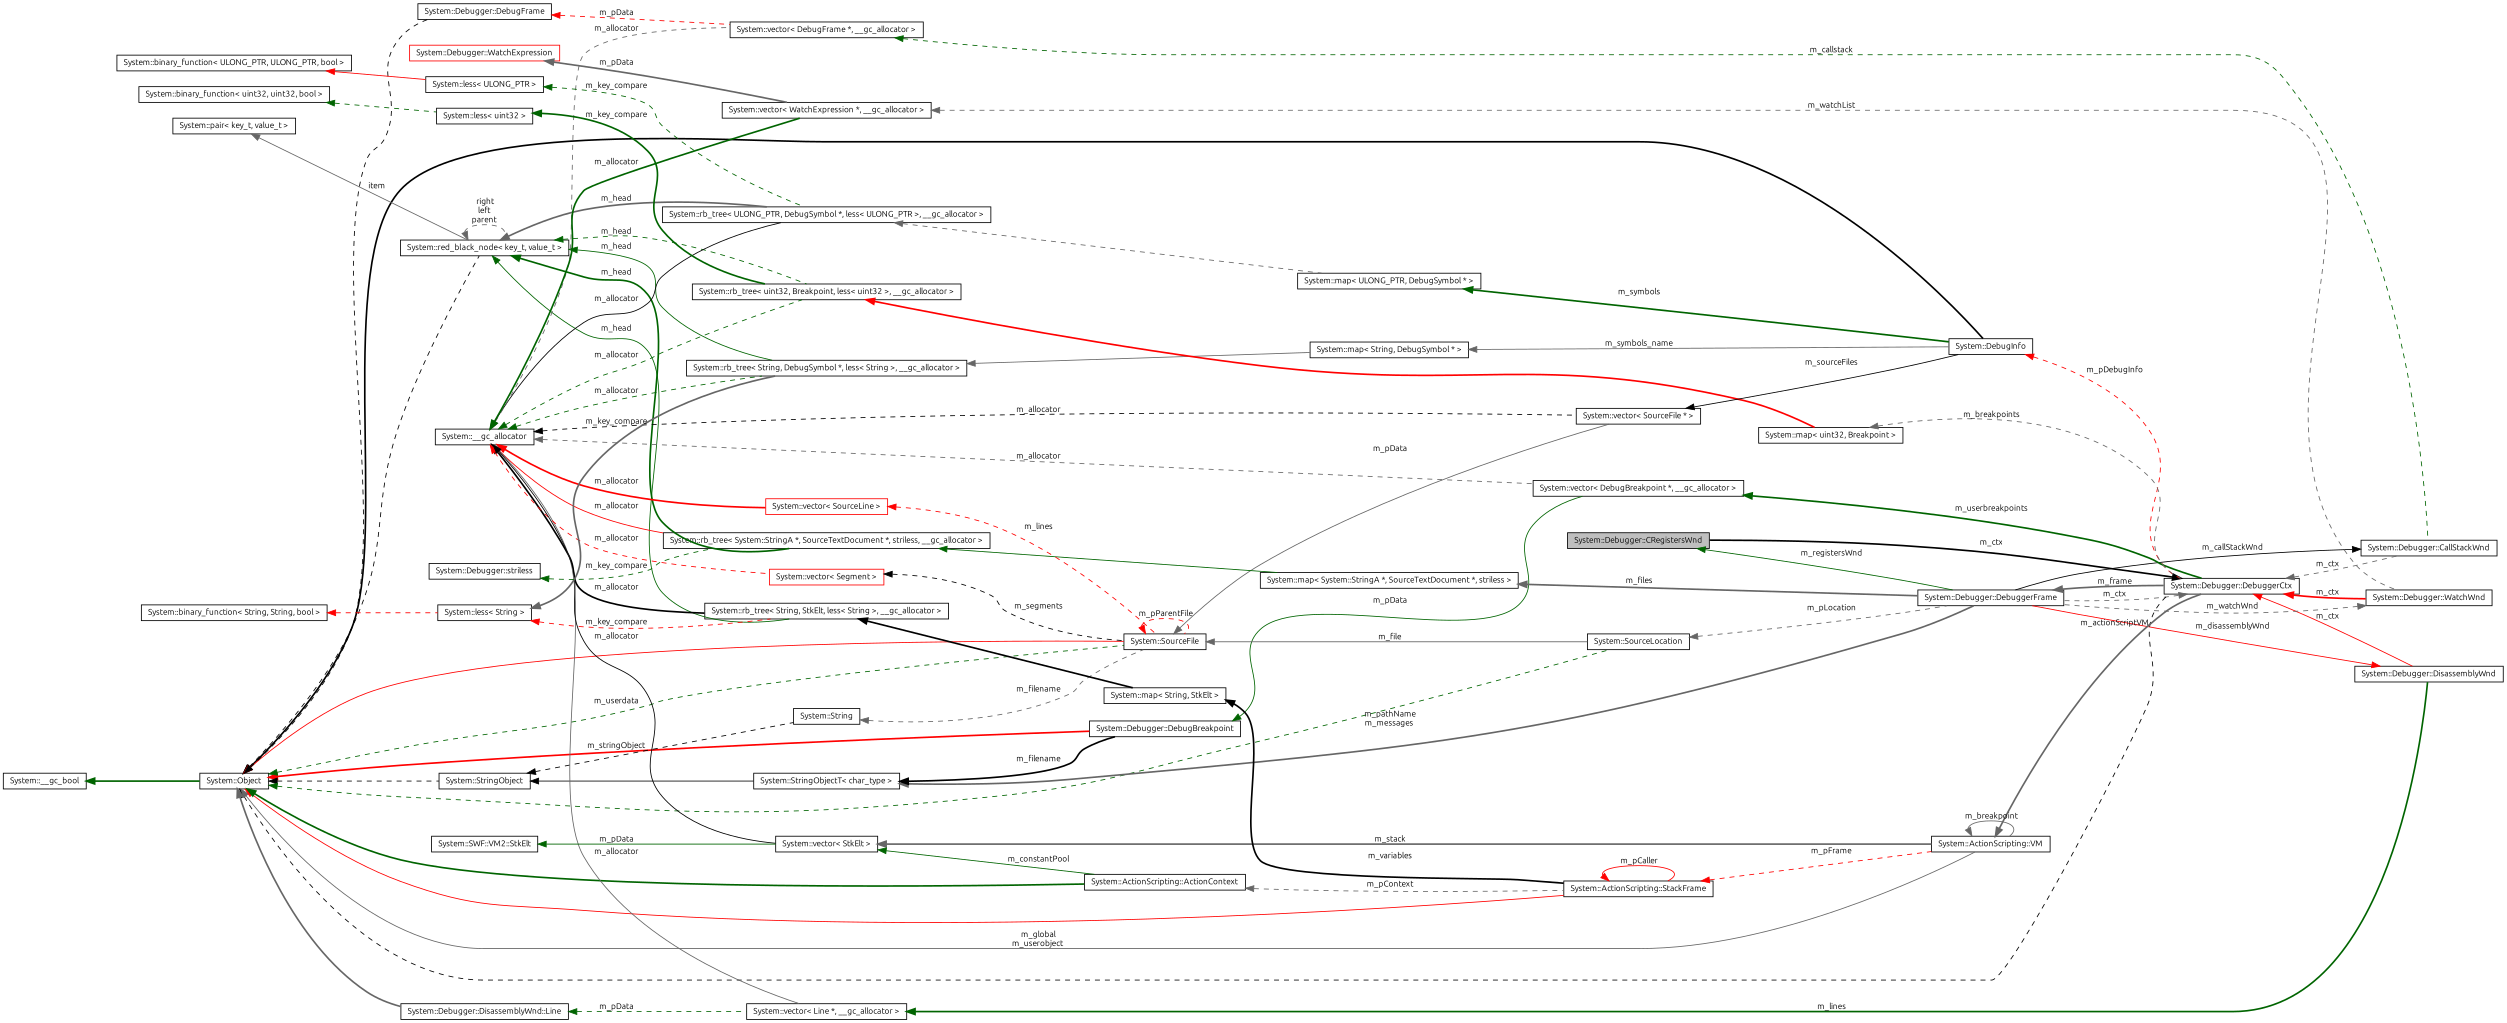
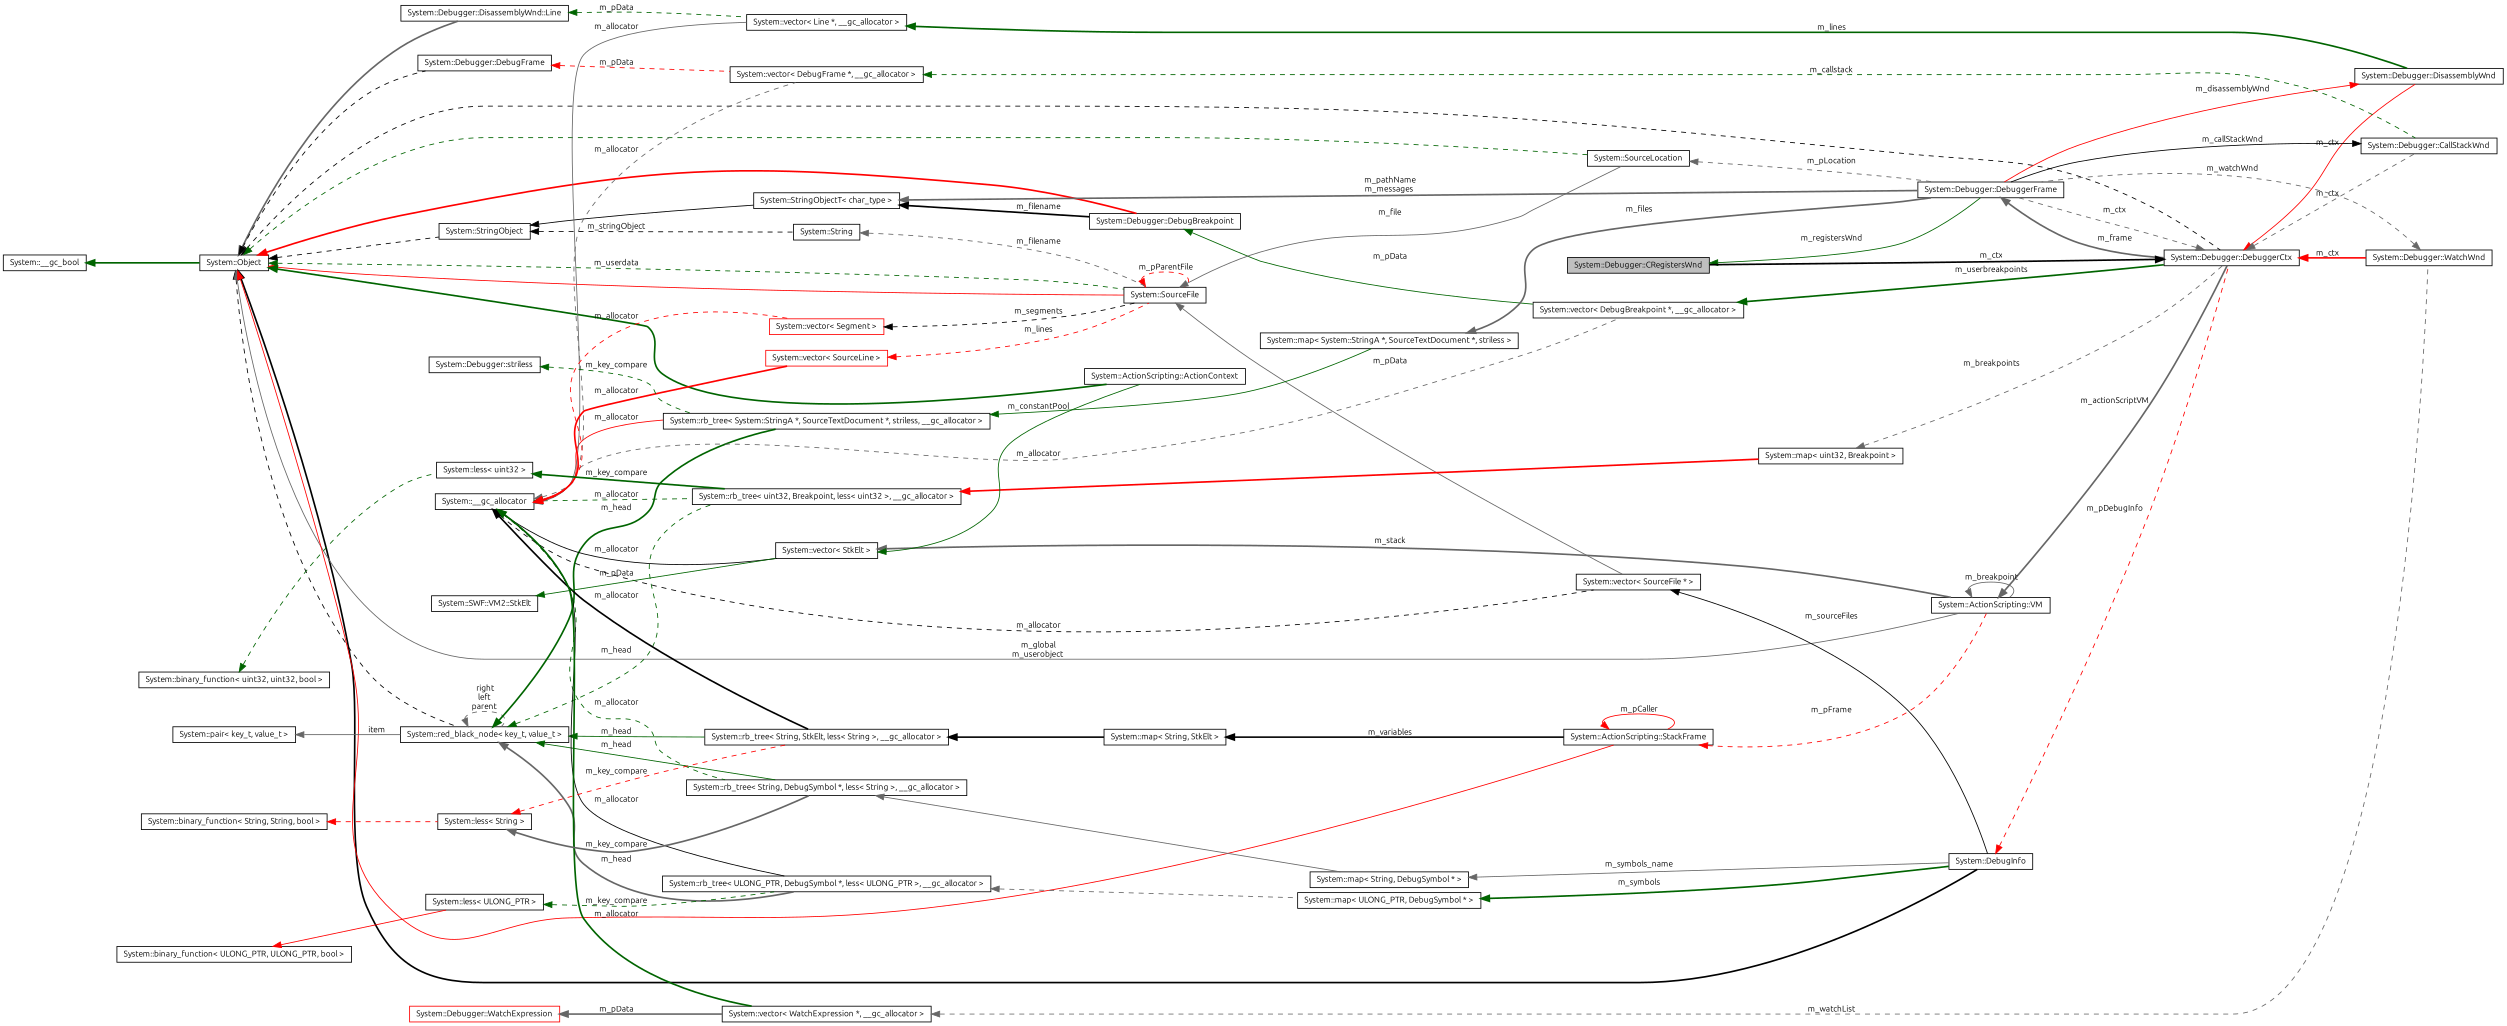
(1409, 891) -> none
